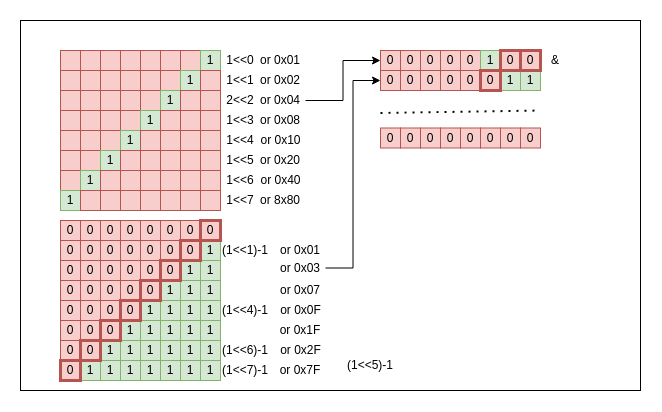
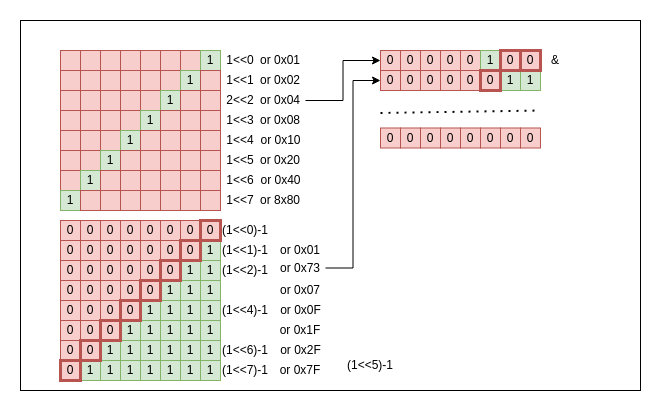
none -> (246, 231)
(301, 269) -> (301, 269)
none -> (246, 271)
